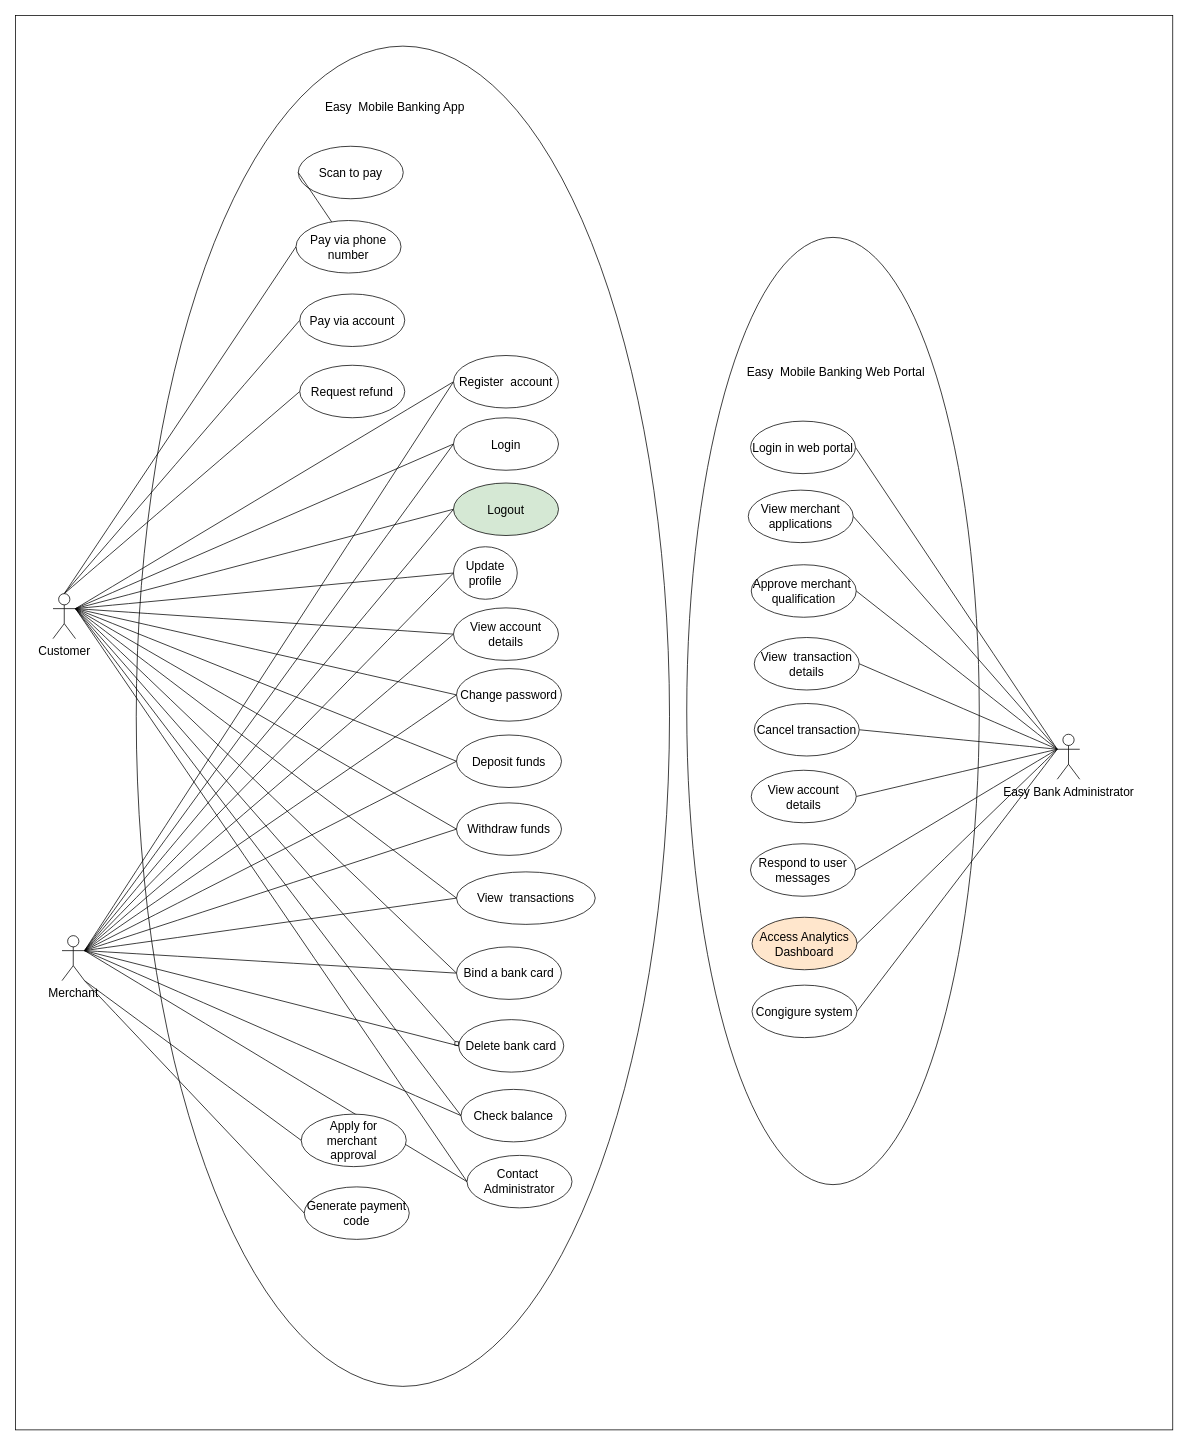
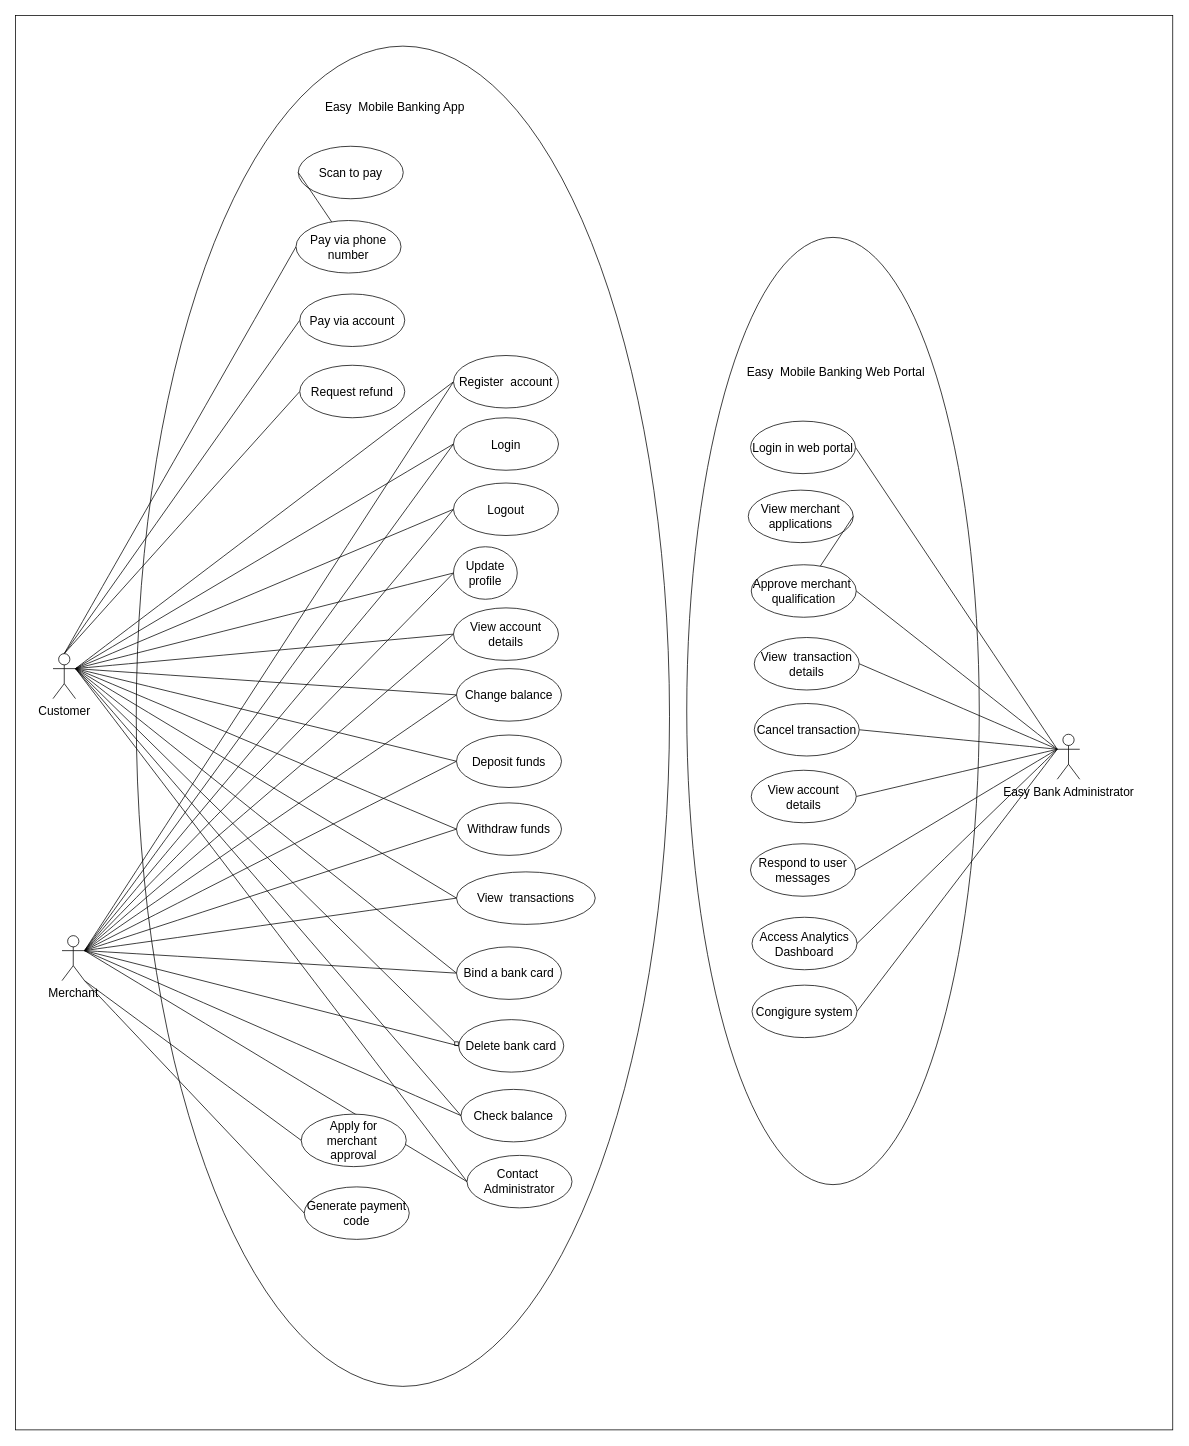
(506, 509) -> (506, 509)
(64, 616) -> (64, 676)
(950, 627) -> (837, 541)
(509, 695) -> (509, 695)
(804, 944) -> (804, 944)
